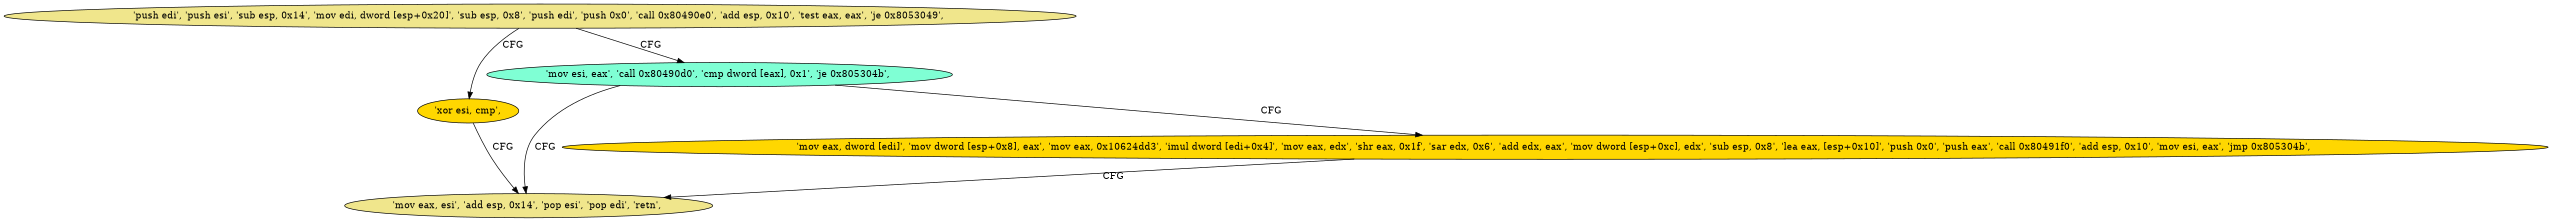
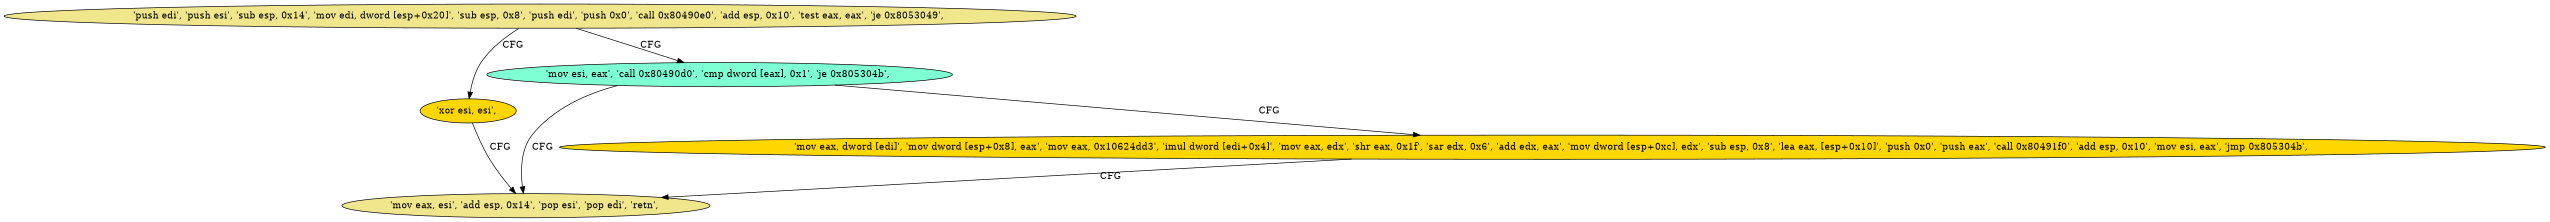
(468, 111) -> (468, 111)
